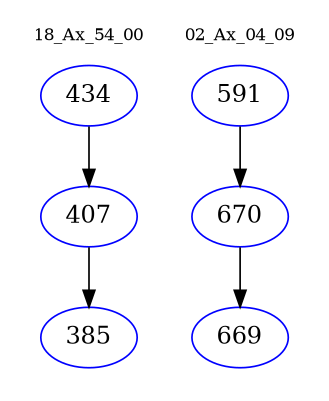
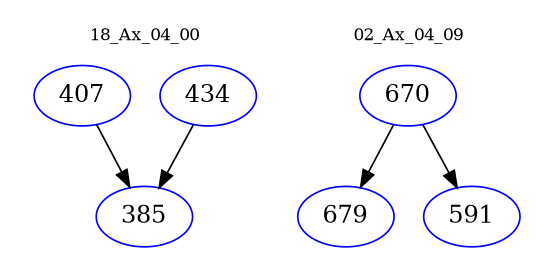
(89, 36) -> (145, 36)
(89, 148) -> (180, 149)
(240, 148) -> (436, 149)
(240, 338) -> (346, 217)
